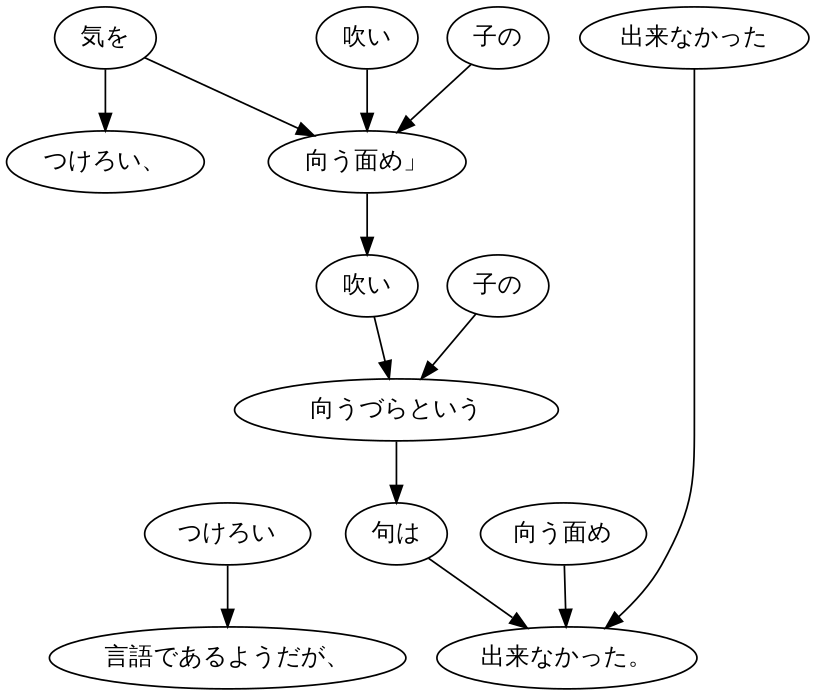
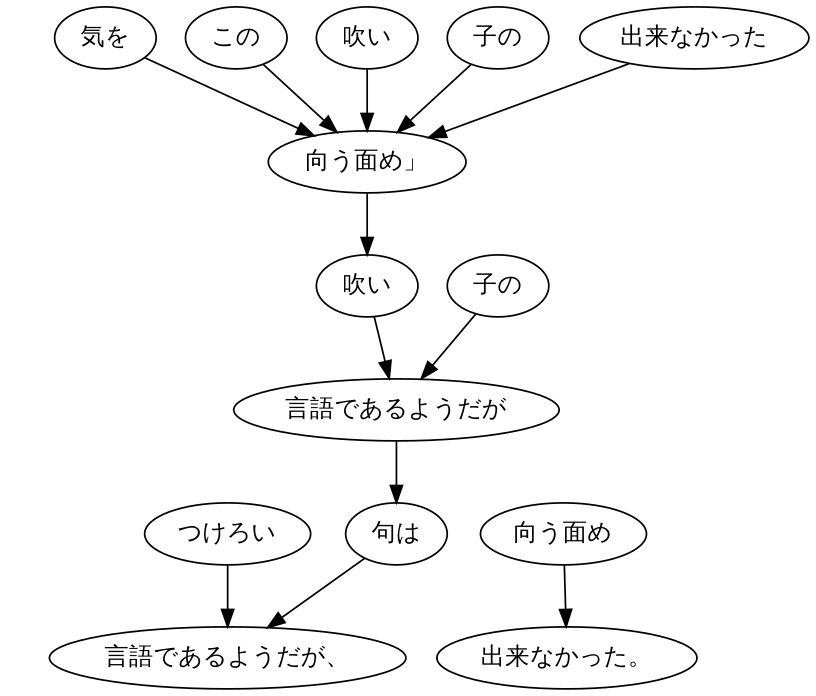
none -> (236, 38)
(105, 162) -> none
(694, 354) -> (537, 98)
(396, 410) -> (396, 410)
(470, 588) -> (323, 588)
